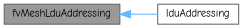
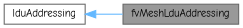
(144, 14) -> (109, 14)
